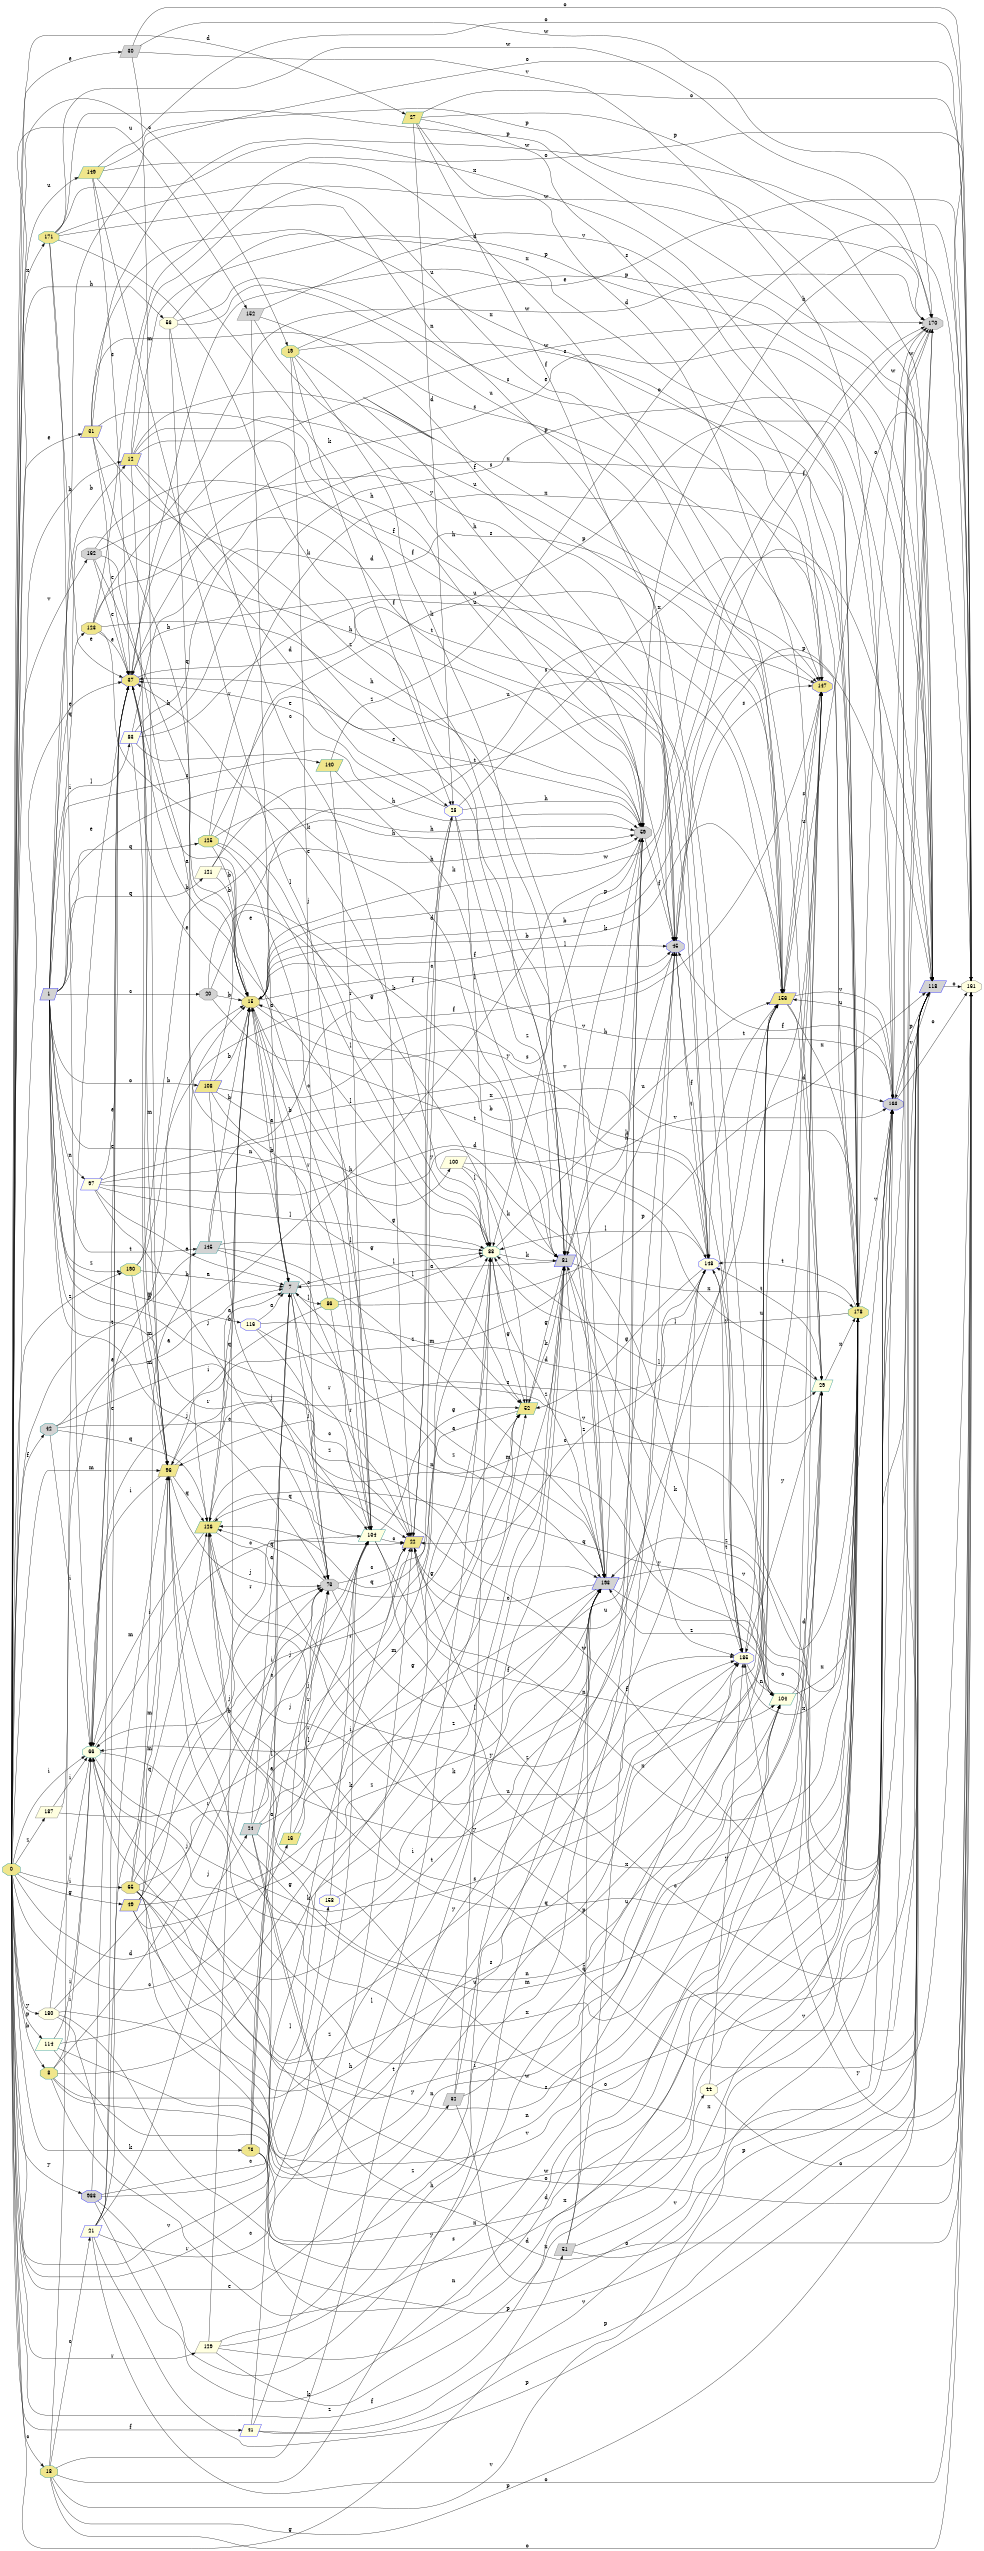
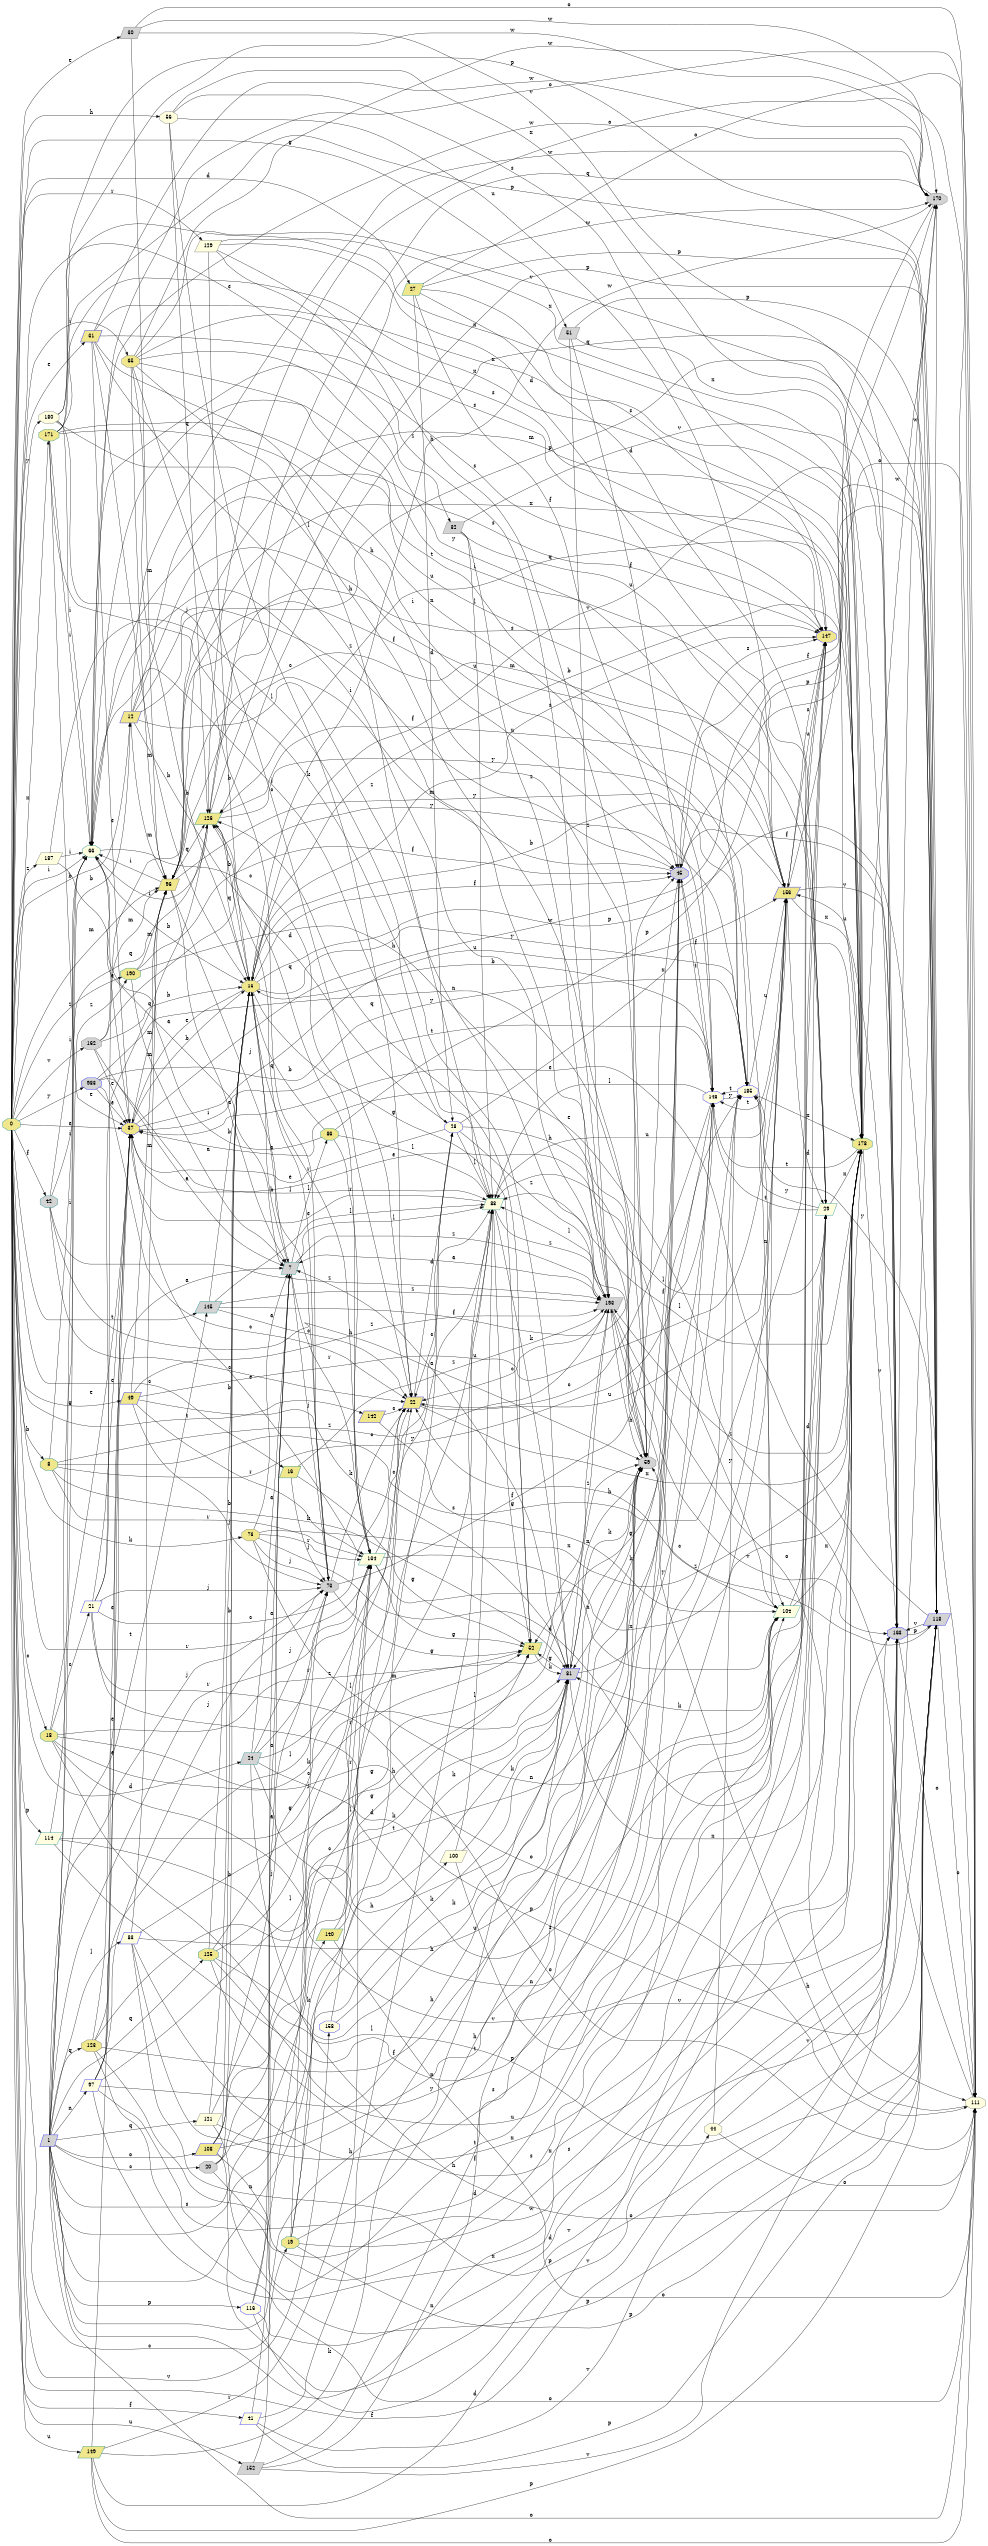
(971, 987) -> (976, 2103)
(491, 1252) -> (493, 1204)
none -> (372, 1417)
(606, 1583) -> (610, 1304)
